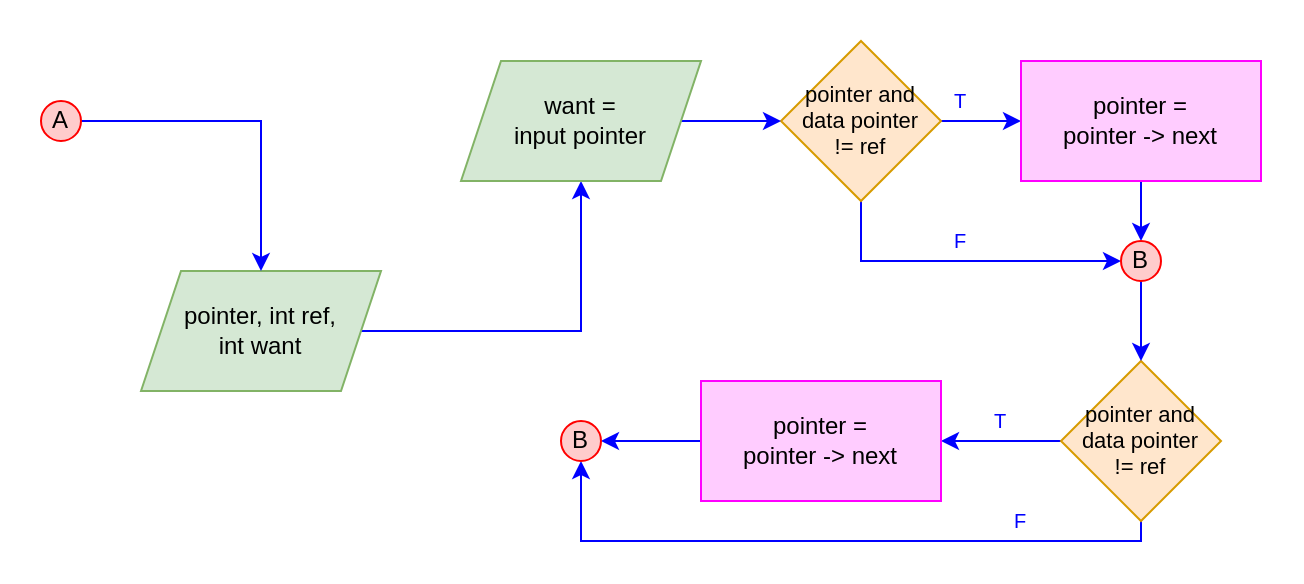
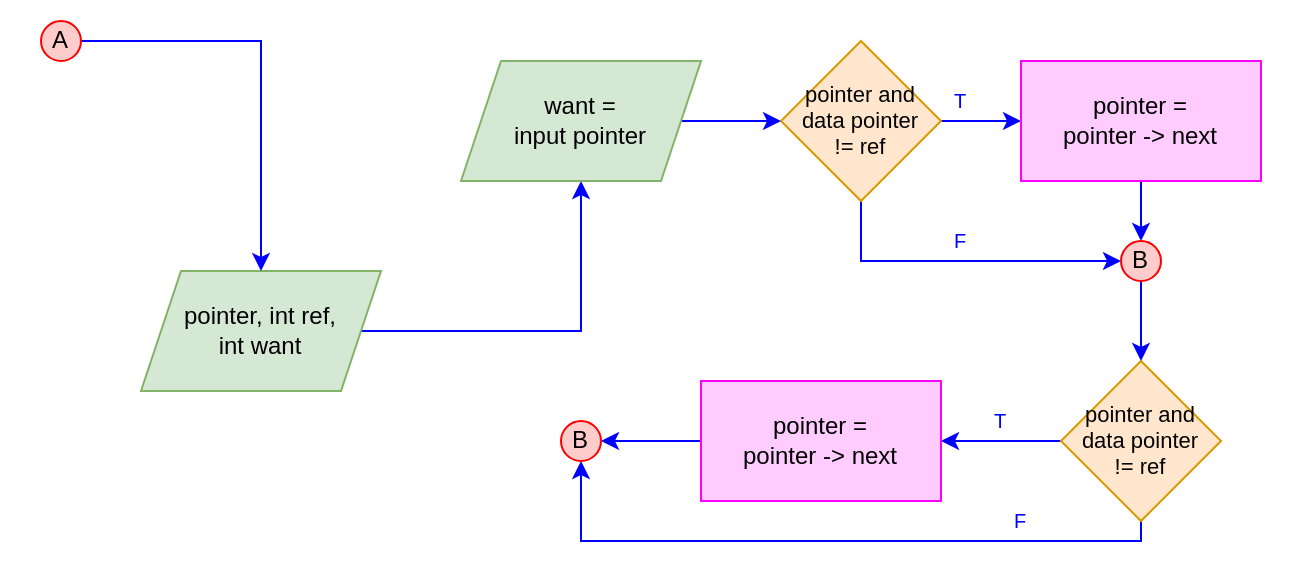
(61, 121) -> (61, 41)
